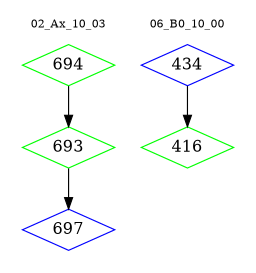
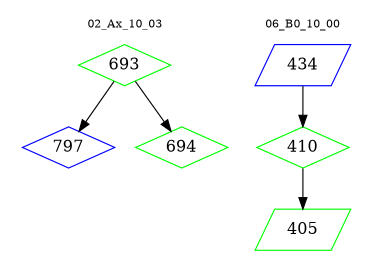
(187, 65) -> (303, 65)
(69, 101) -> (150, 102)
(187, 147) -> (303, 147)
(69, 230) -> (69, 147)
none -> (303, 230)
